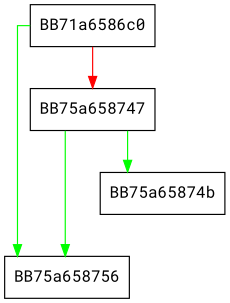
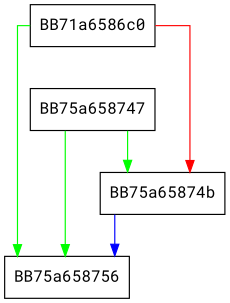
(93, 62) -> (190, 76)
none -> (115, 229)
